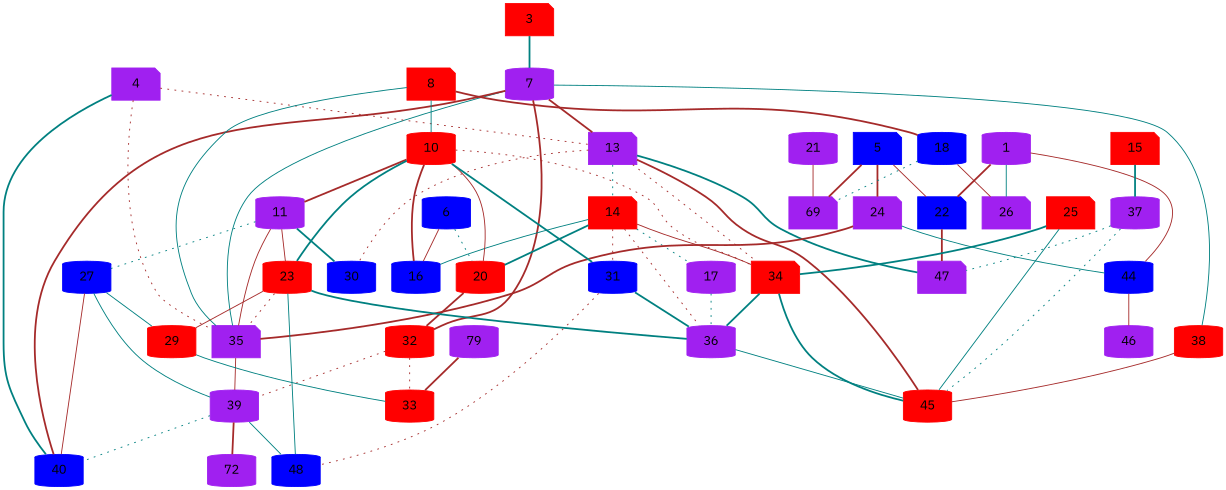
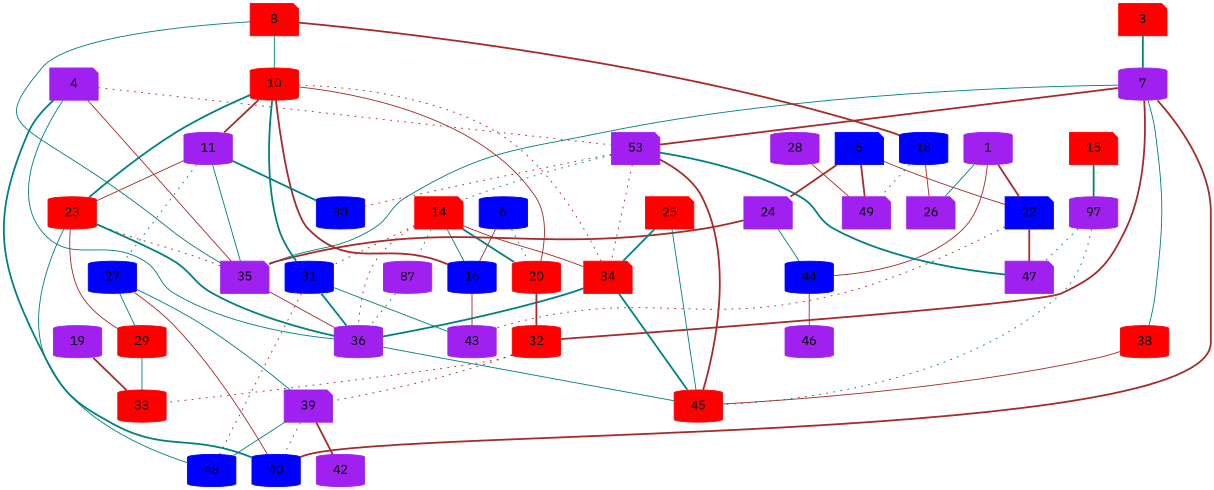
(613, 148) -> (636, 148)
(813, 148) -> (795, 148)
(813, 213) -> (866, 213)
(1135, 213) -> (1094, 213)
(134, 232) -> (159, 181)
none -> (115, 251)
(250, 276) -> (226, 213)
(711, 277) -> (408, 277)
none -> (472, 342)
(474, 342) -> (78, 342)
(235, 374) -> (302, 309)
(234, 406) -> (308, 406)
(232, 470) -> (341, 470)
